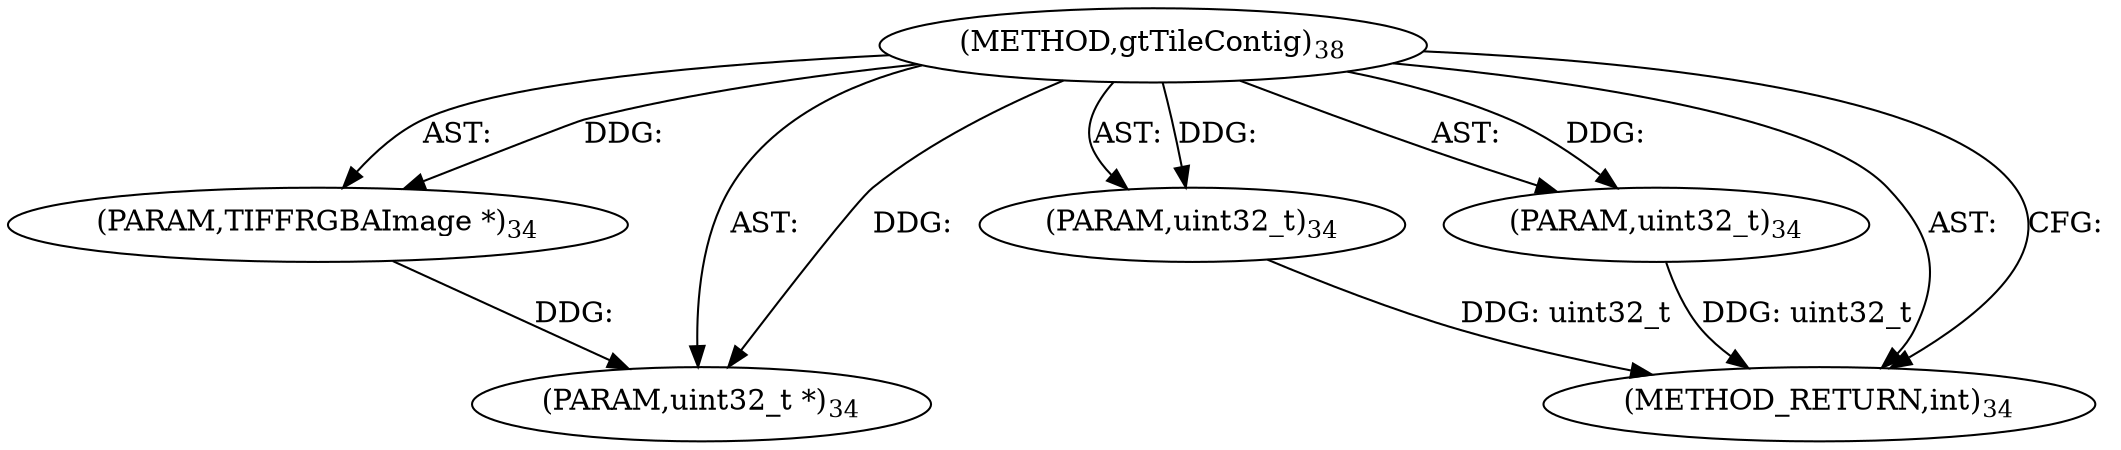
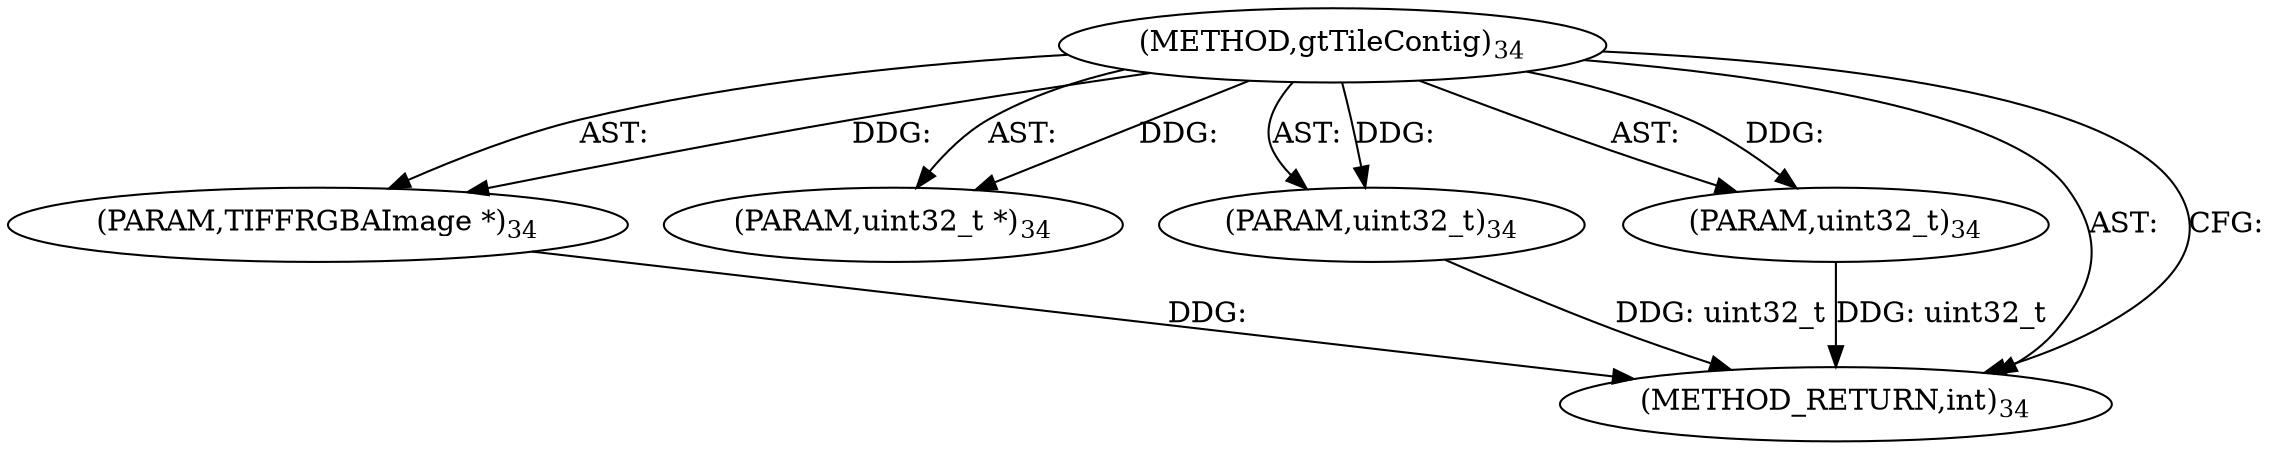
(1331, 42) -> (1510, 42)
(501, 311) -> (1073, 314)
